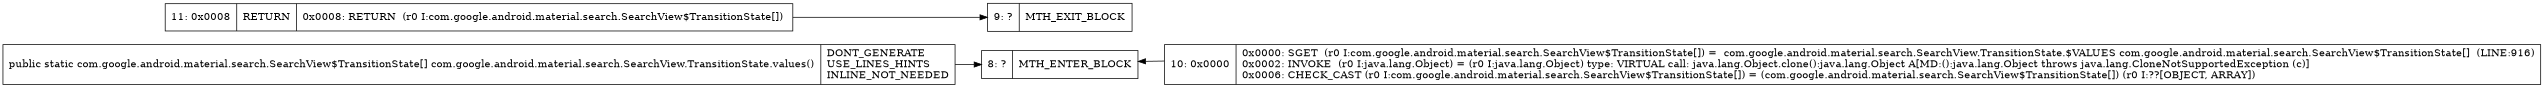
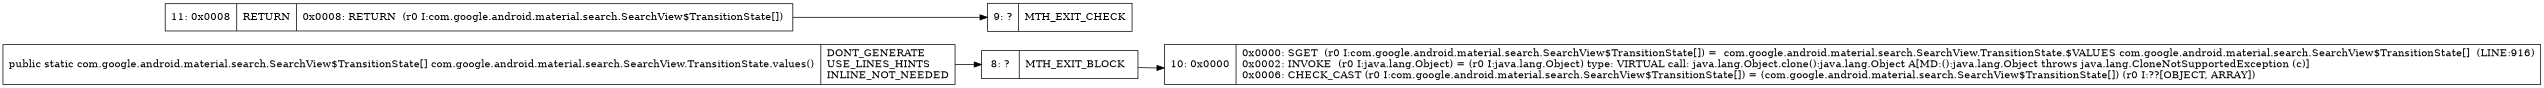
(1075, 17) -> (1075, 17)
(1155, 61) -> (1148, 68)
(1075, 64) -> (1075, 64)
